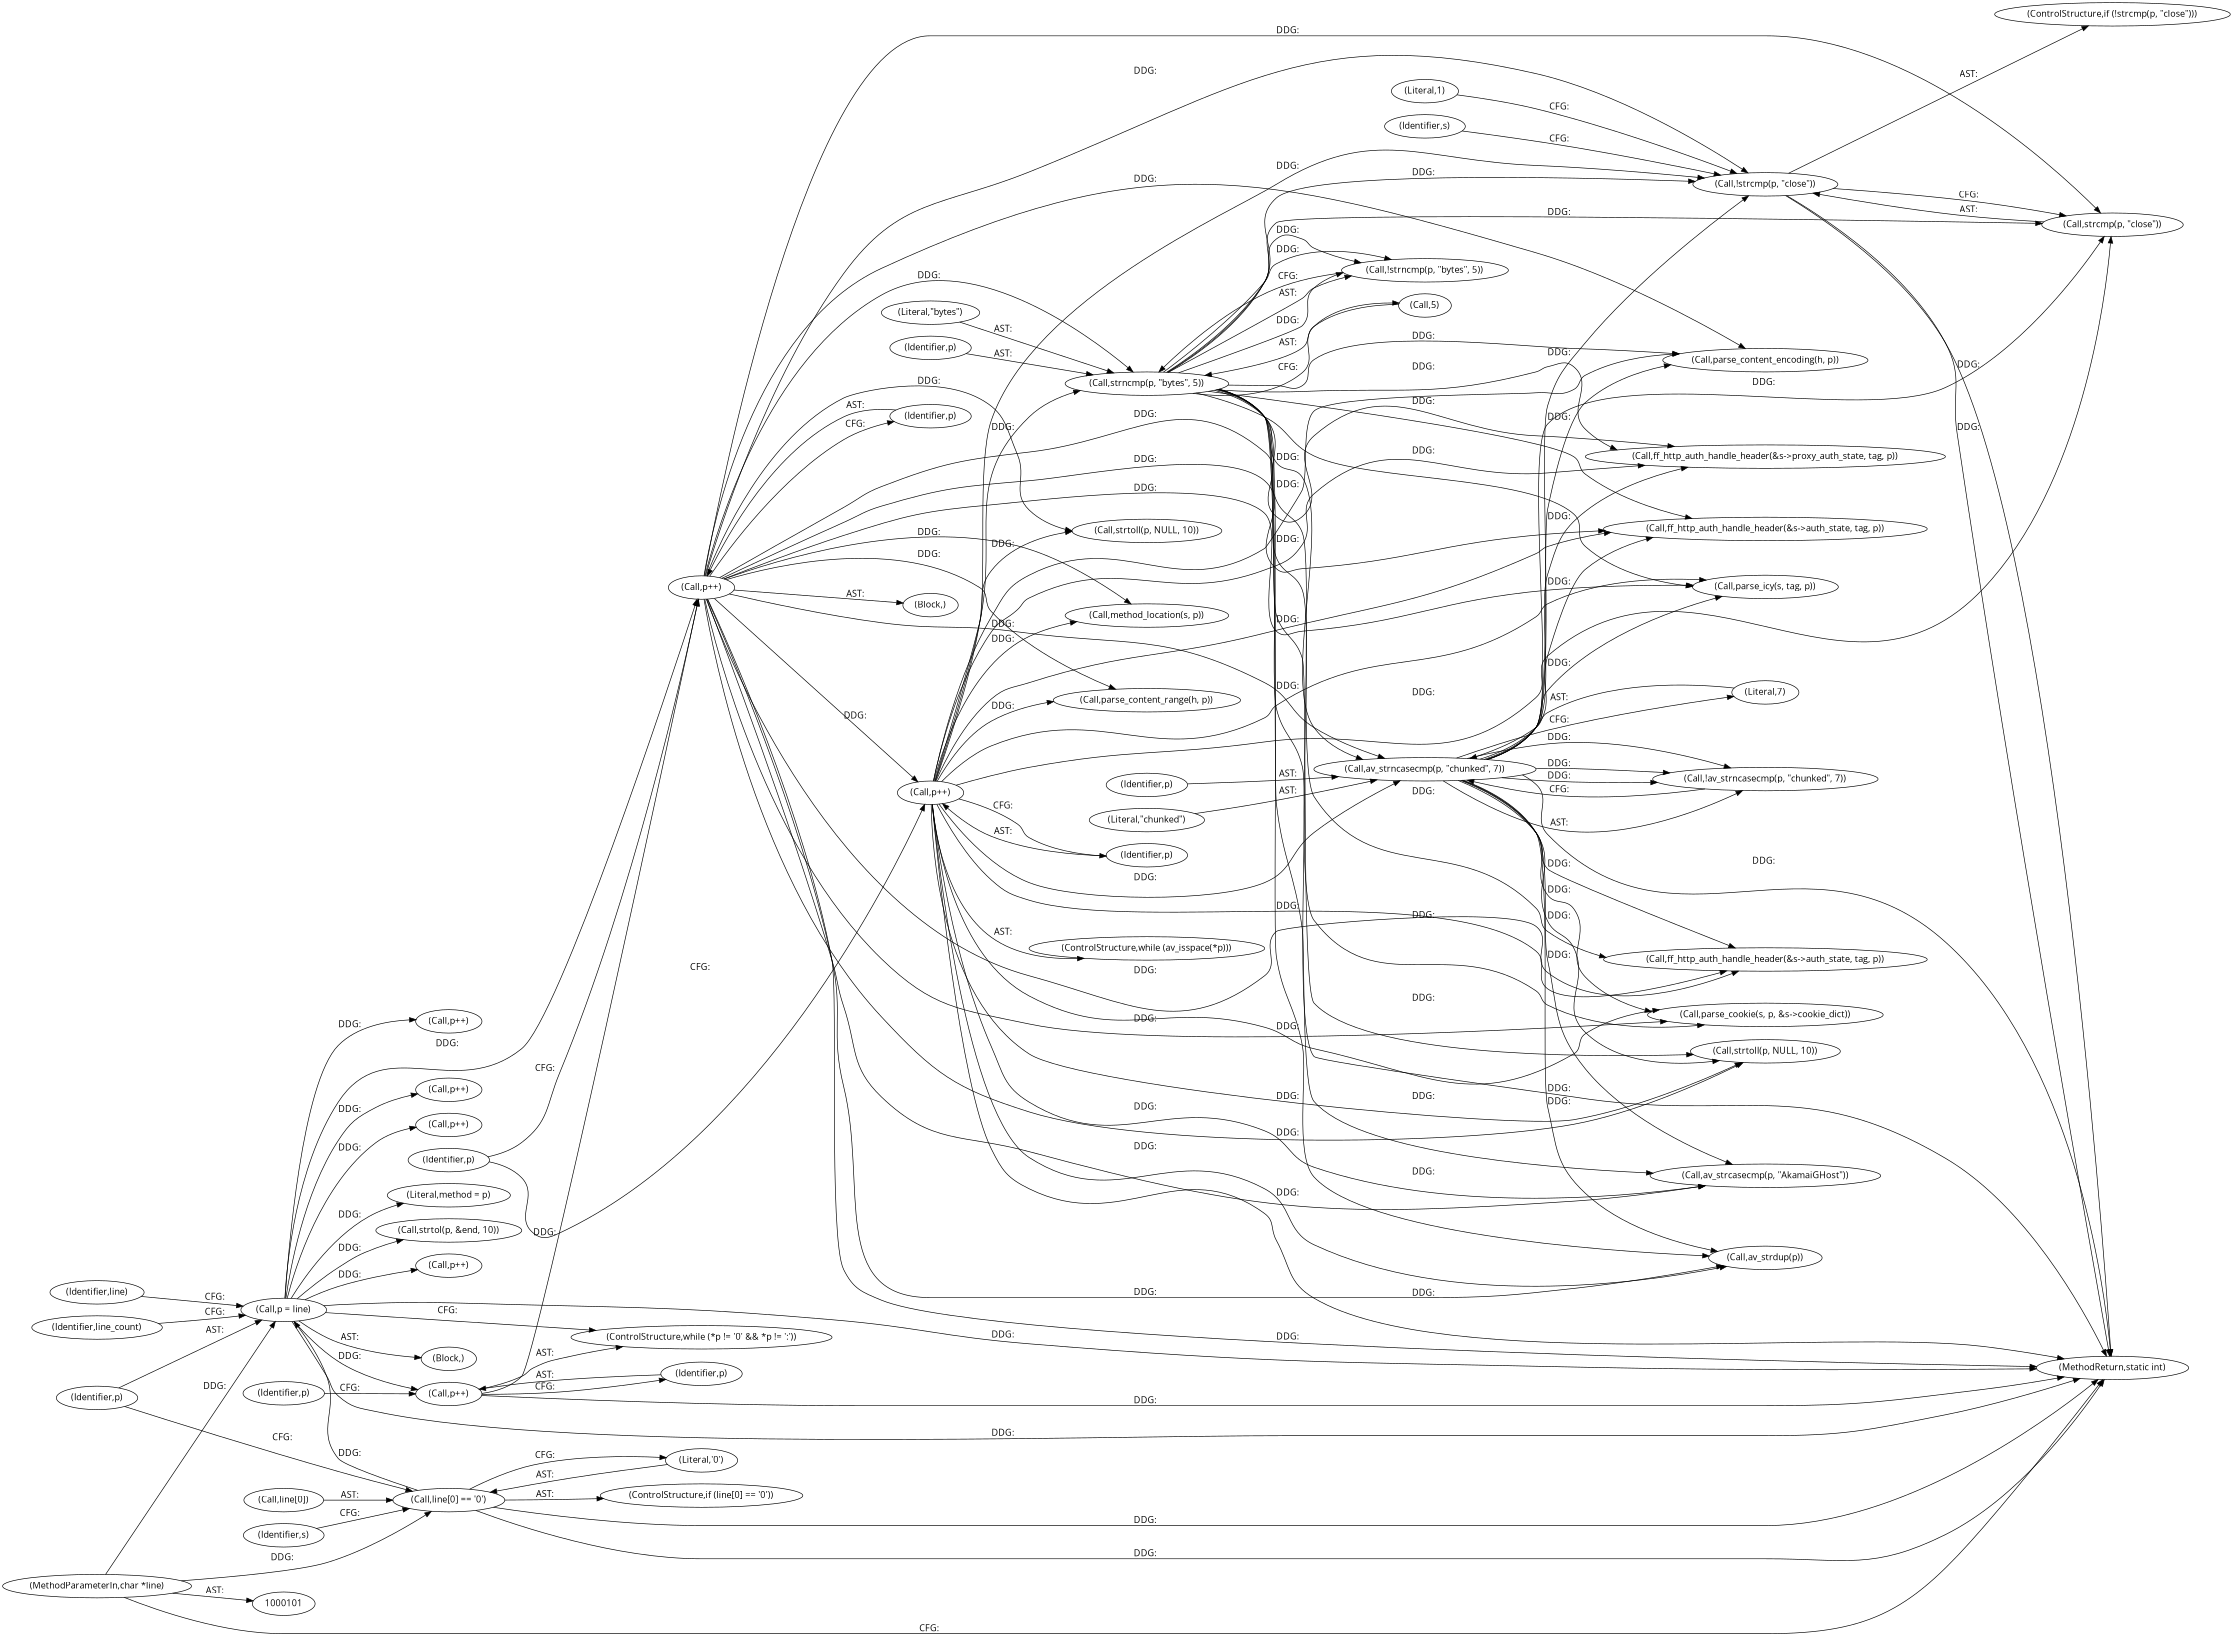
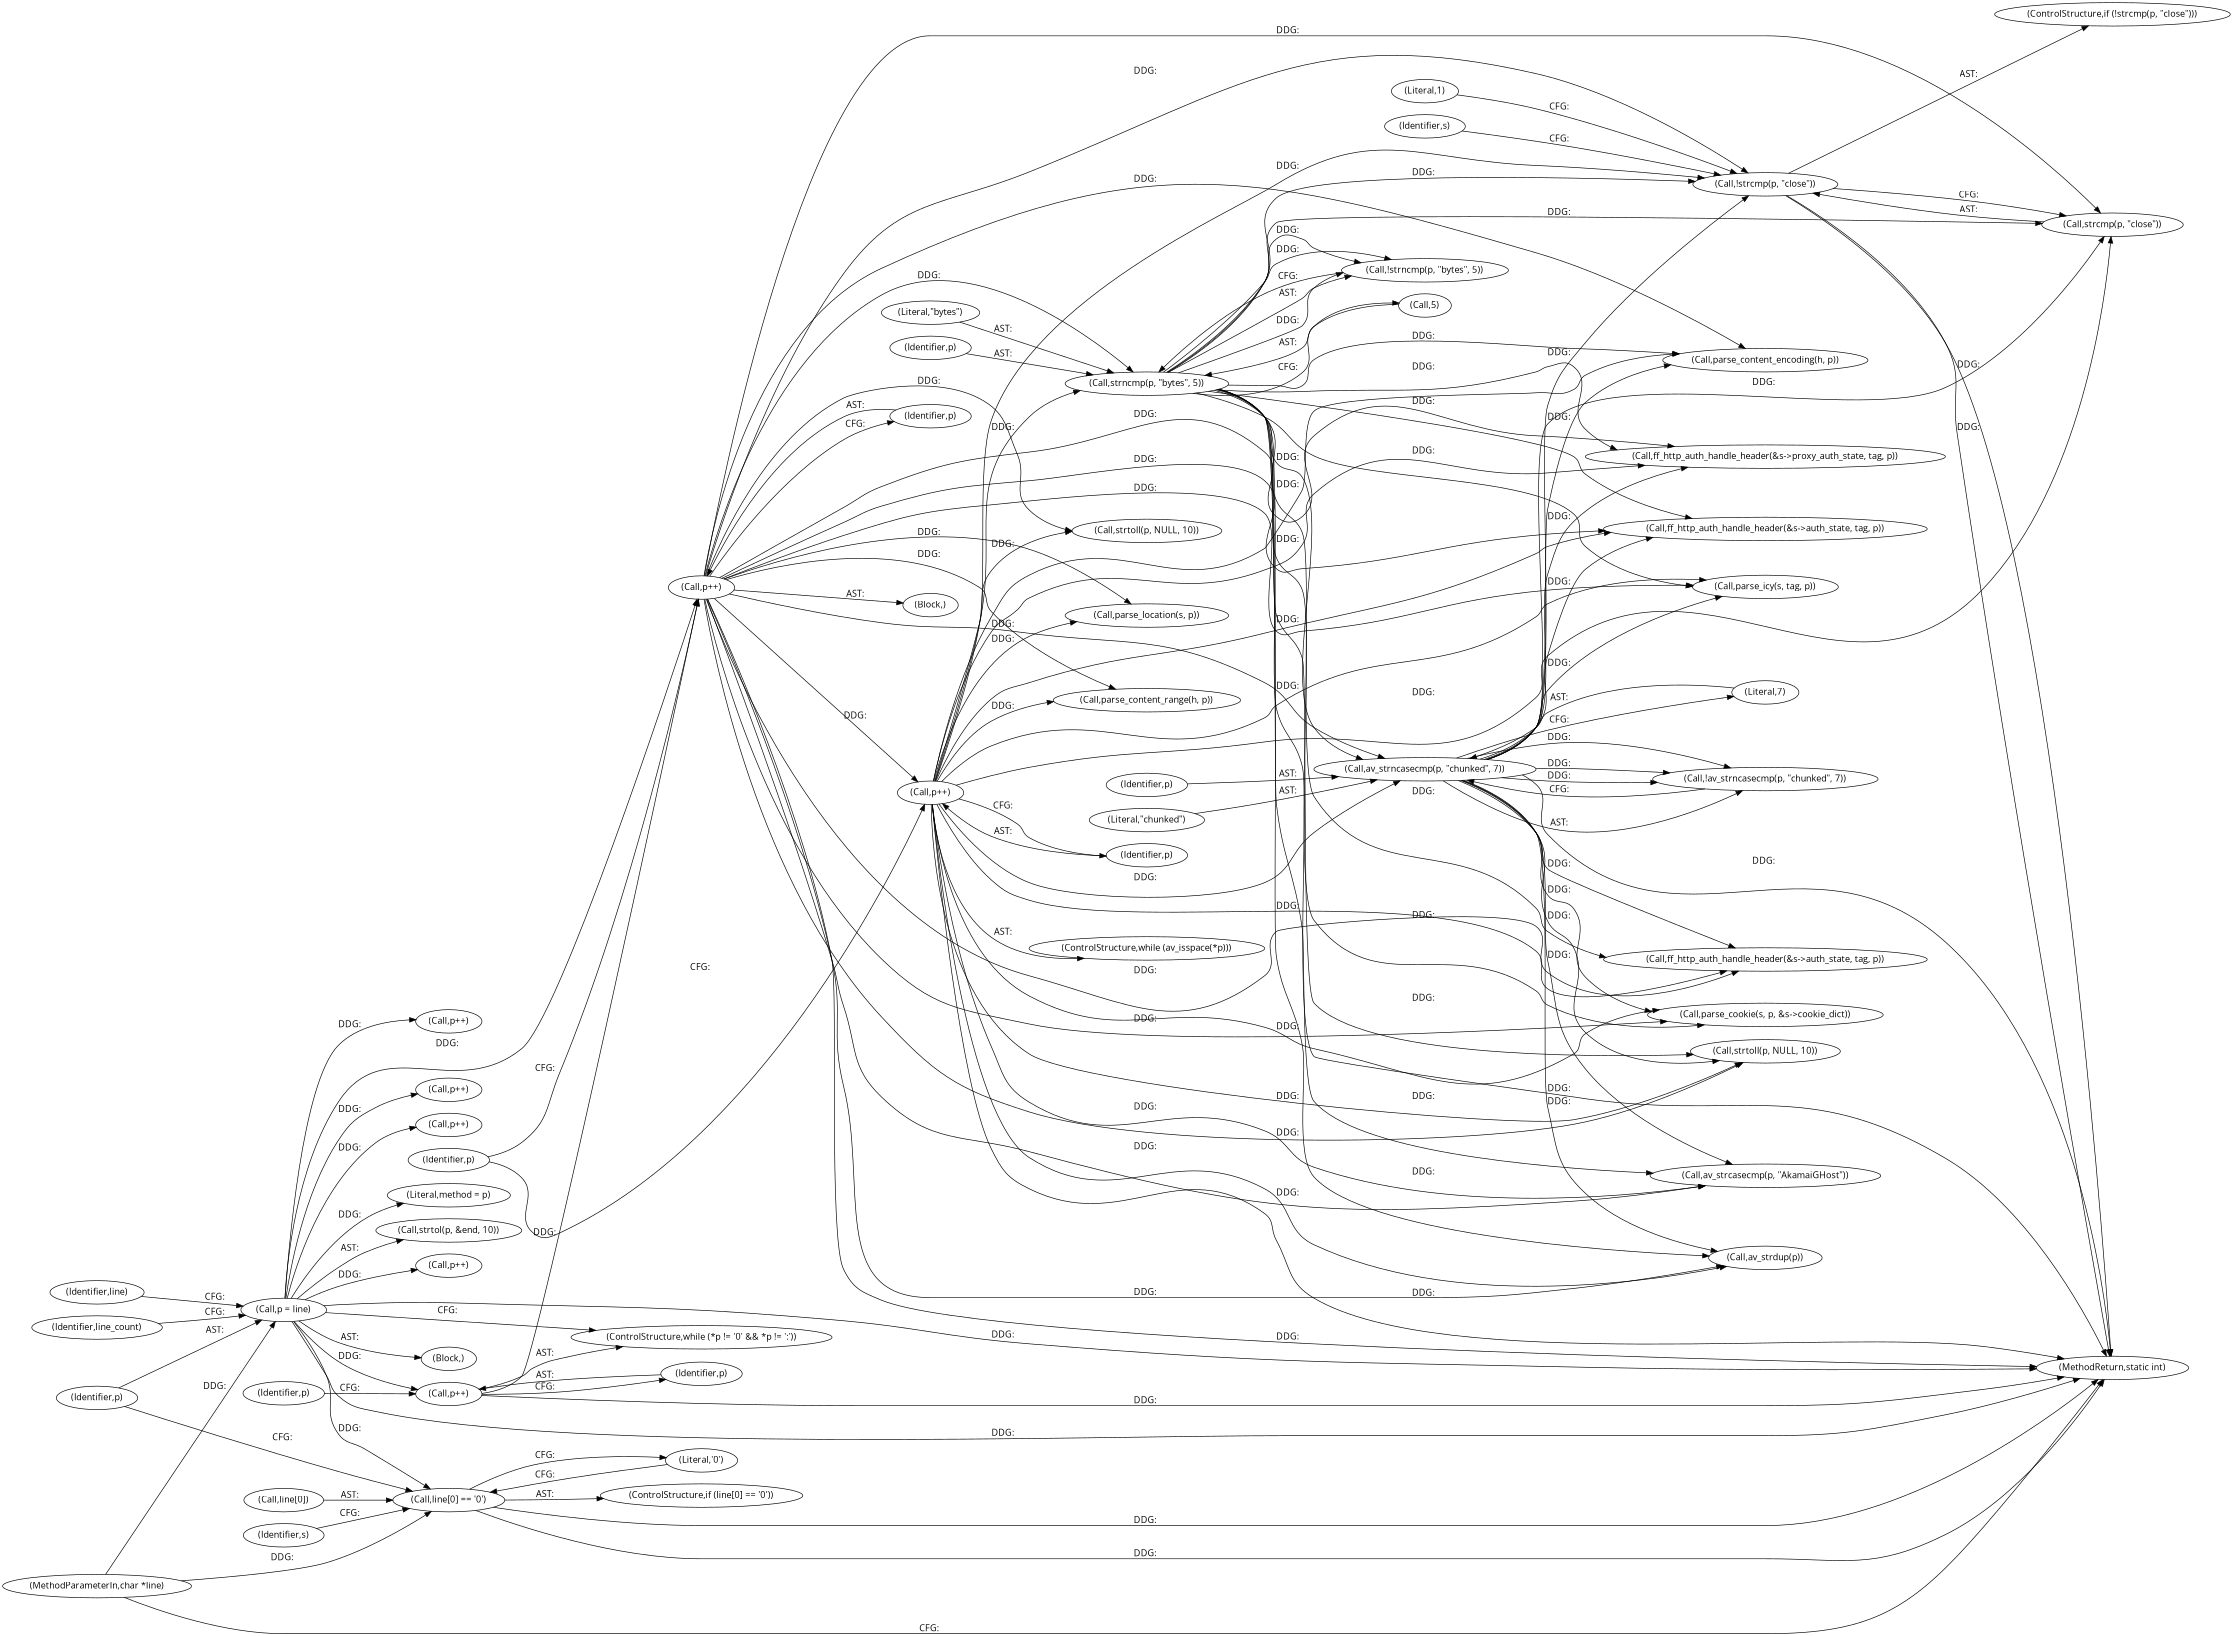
(1147, 616) -> (1147, 616)
(351, 1248) -> (351, 1248)
(328, 1432) -> (333, 1424)
(546, 1475) -> (546, 1475)
(284, 1604) -> none
